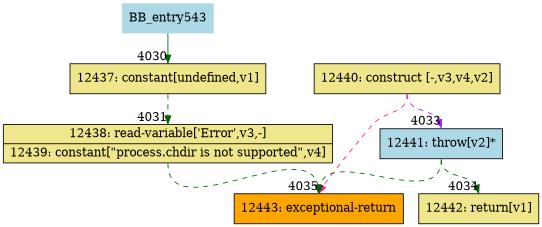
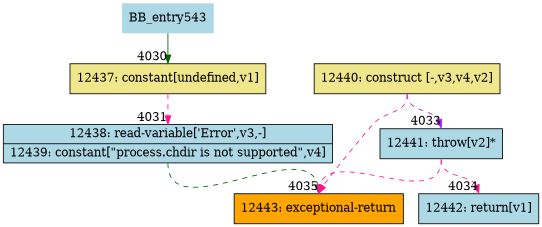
(168, 105) -> (168, 105)
(168, 144) -> (168, 144)
(456, 175) -> (456, 175)
(384, 177) -> (384, 177)
(479, 209) -> (479, 209)
